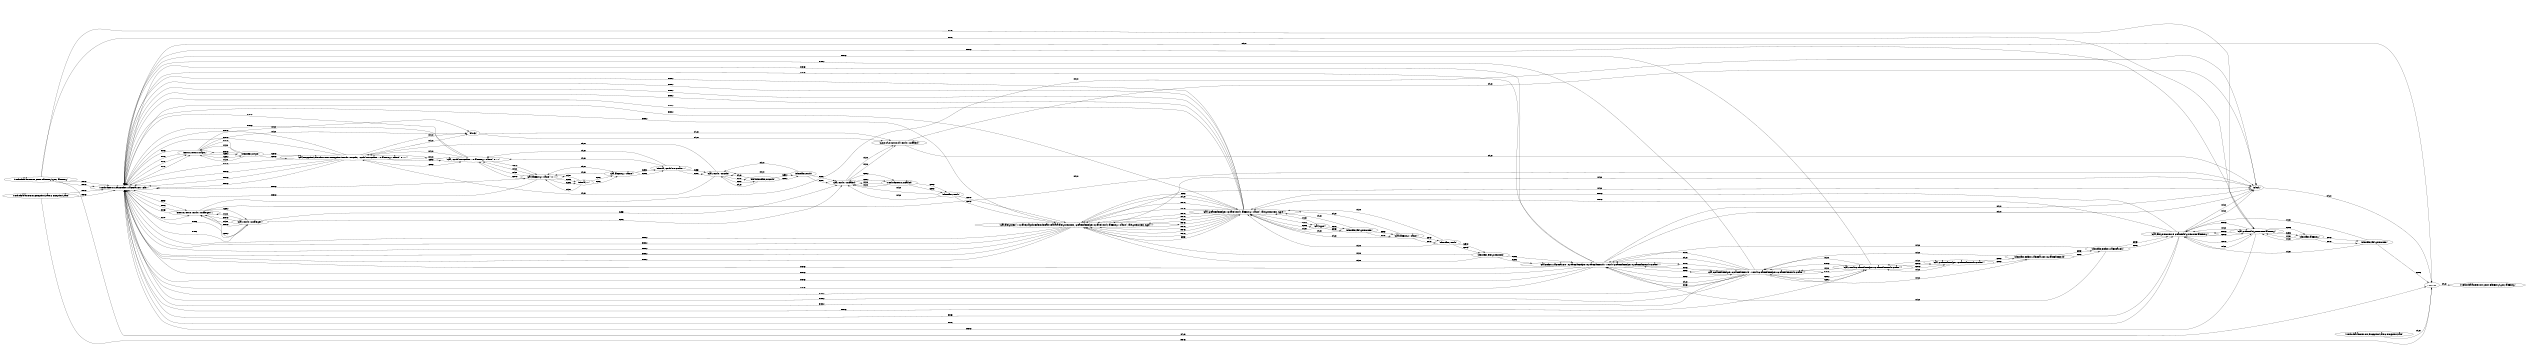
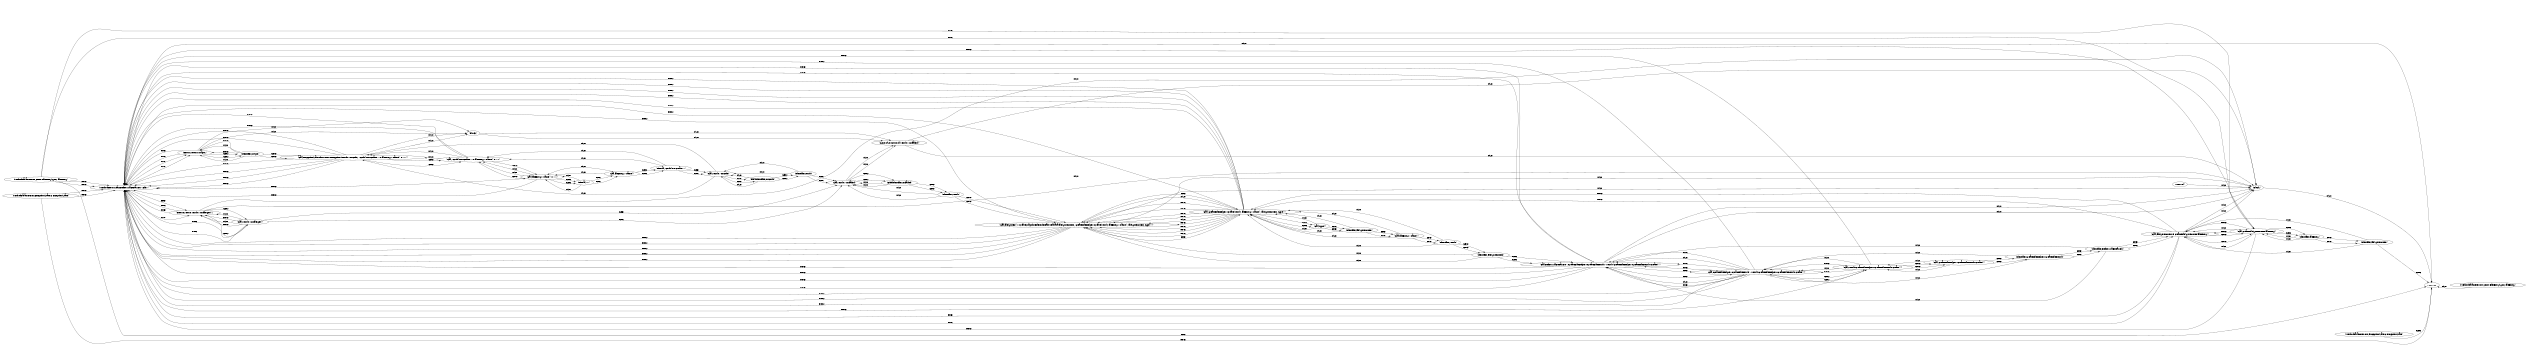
(899, 183) -> (899, 183)
none -> (2180, 184)
(2040, 257) -> (2040, 257)
(2444, 285) -> (2455, 288)
(2419, 331) -> (2419, 331)
(1184, 334) -> (1184, 334)
